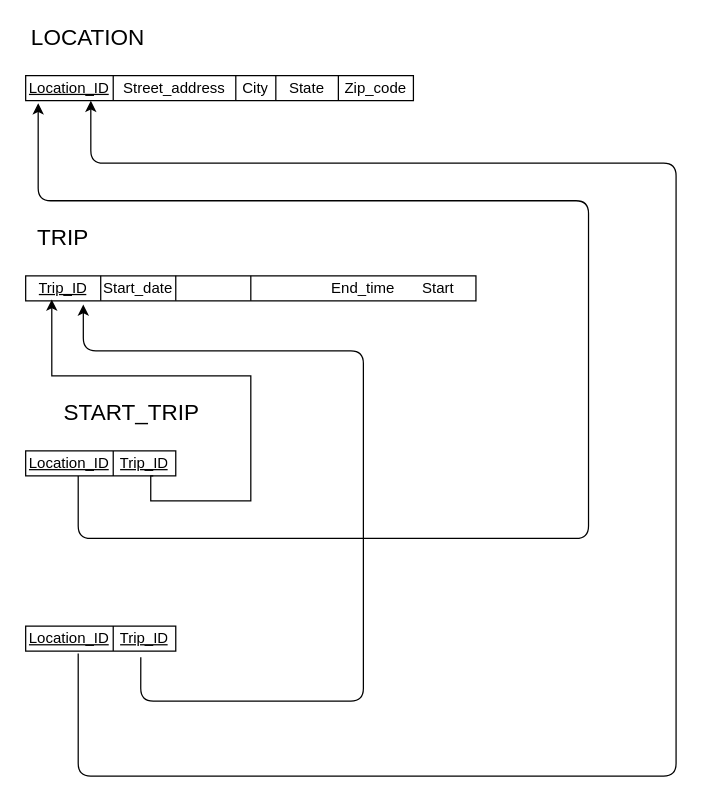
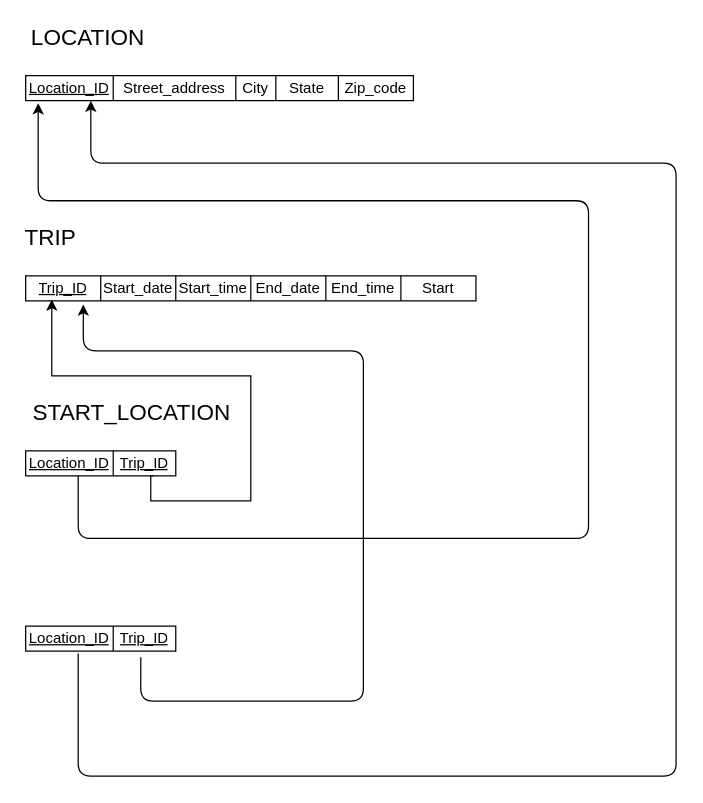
(63, 238) -> (51, 238)
none -> (213, 288)
none -> (288, 288)
(132, 413) -> (132, 413)
